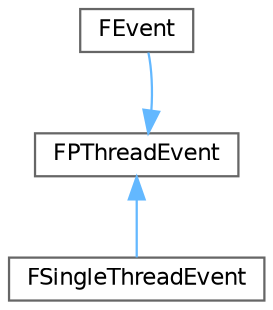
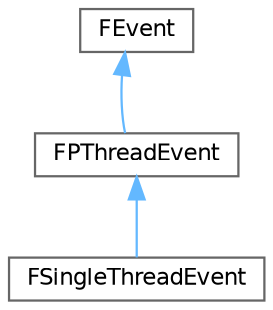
(152, 81) -> (122, 104)
